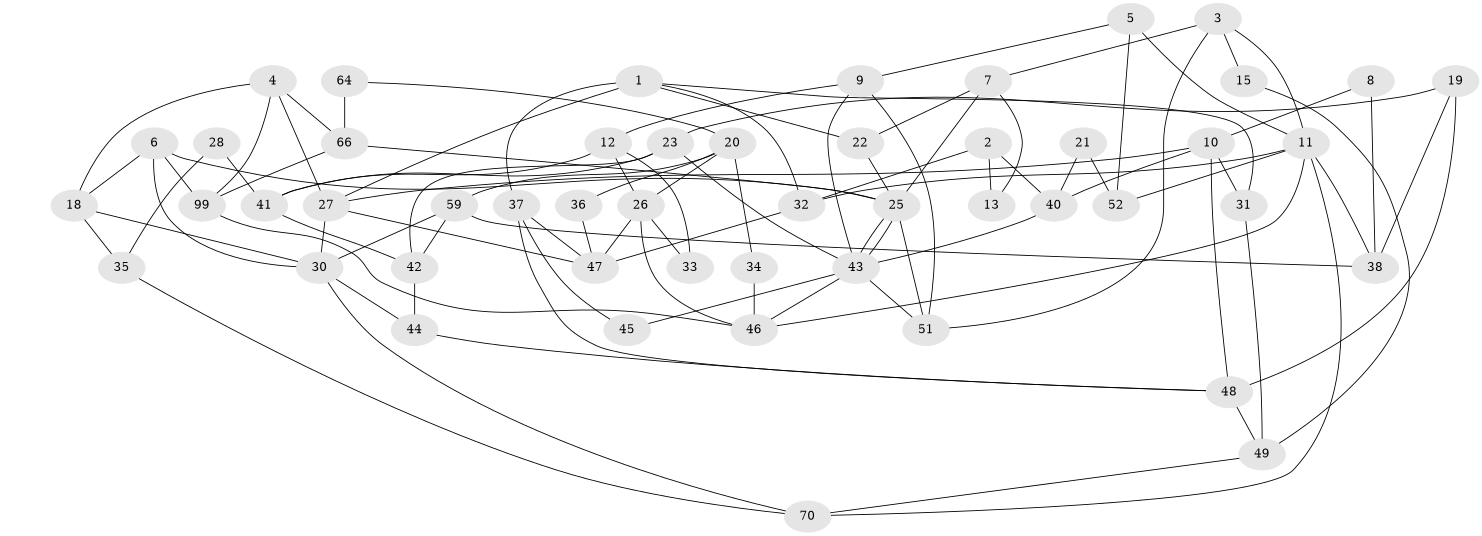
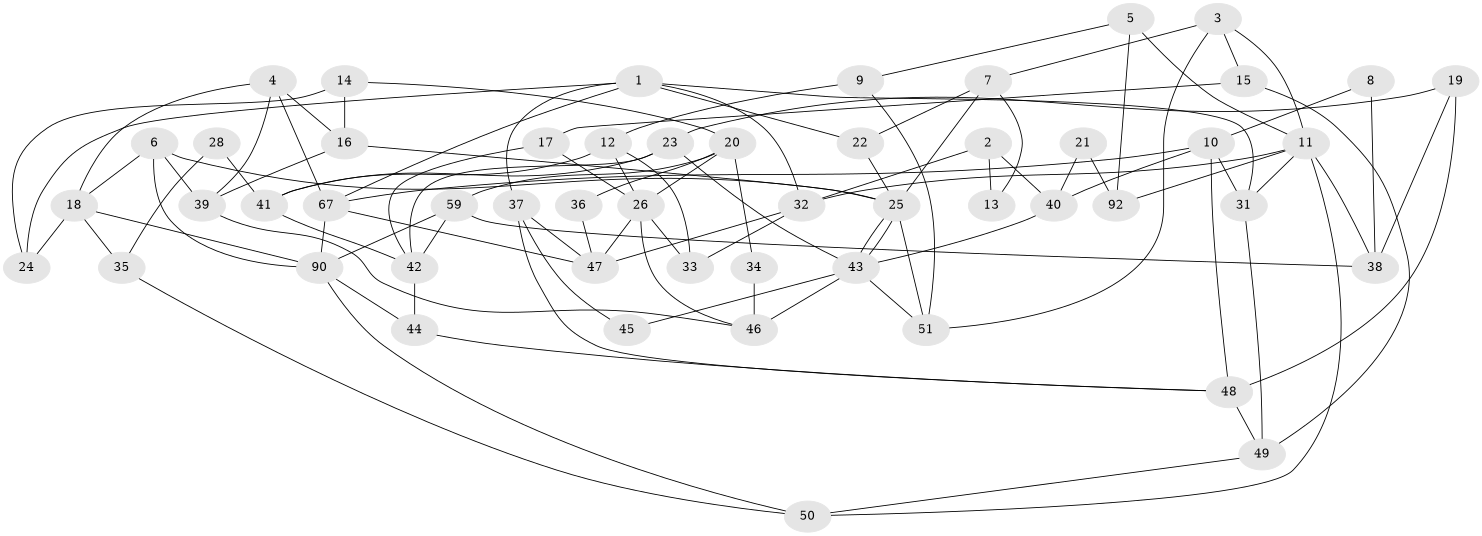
(345, 81) -> (345, 81)
(345, 143) -> (345, 143)
none -> (546, 143)
(831, 168) -> none
(202, 206) -> (202, 206)
(327, 206) -> (327, 206)
(1116, 206) -> (1116, 206)
none -> (754, 233)
none -> (27, 268)
(320, 268) -> (320, 268)
(1063, 277) -> (1275, 174)
(808, 517) -> (808, 517)
